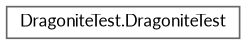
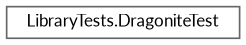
(123, 22) -> (123, 22)
